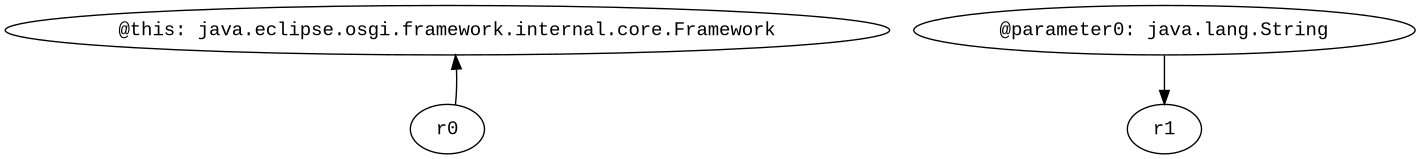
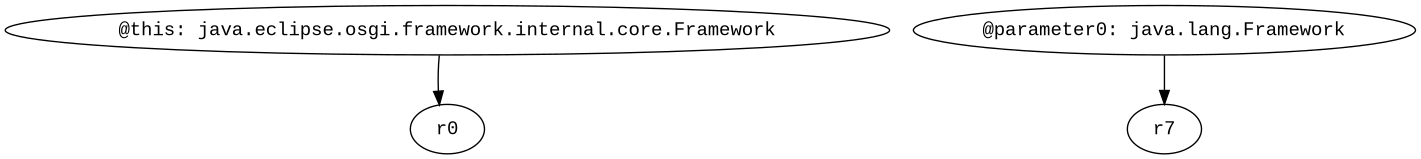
(1164, 30) -> (1164, 30)
(457, 87) -> (438, 73)
(1164, 129) -> (1164, 129)
